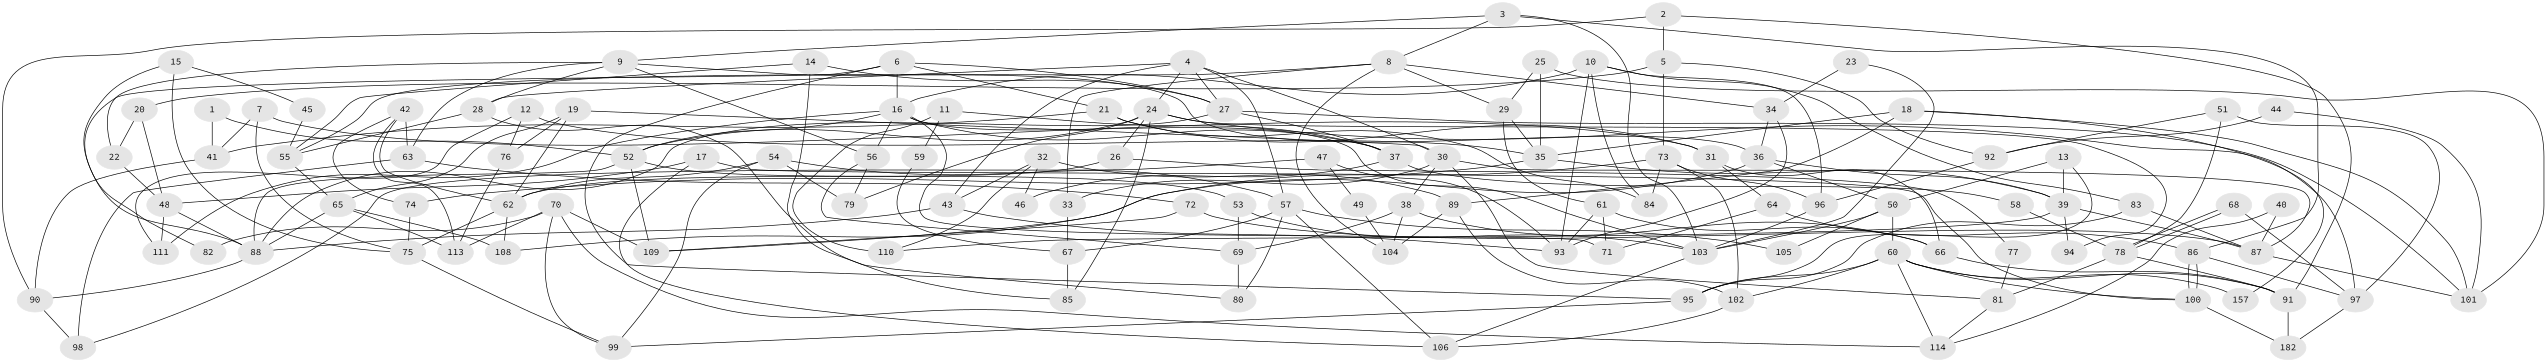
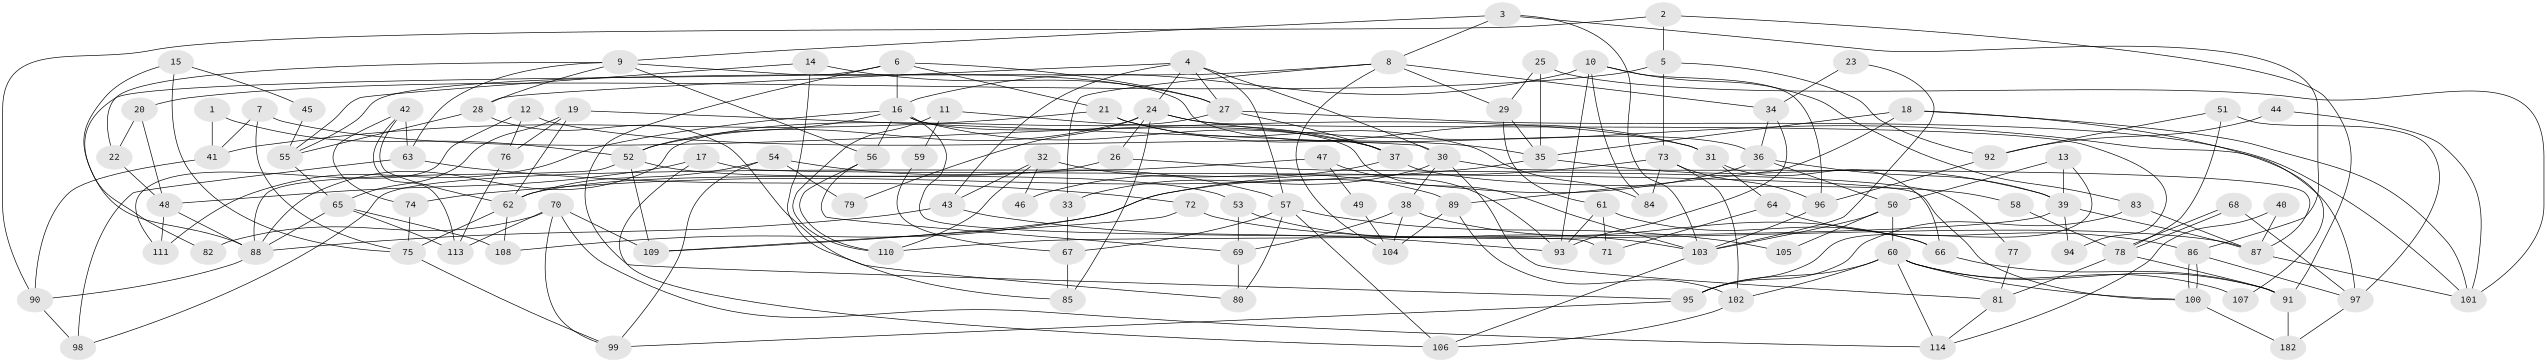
(861, 181) -> (801, 212)
(2241, 300) -> (2241, 300)
